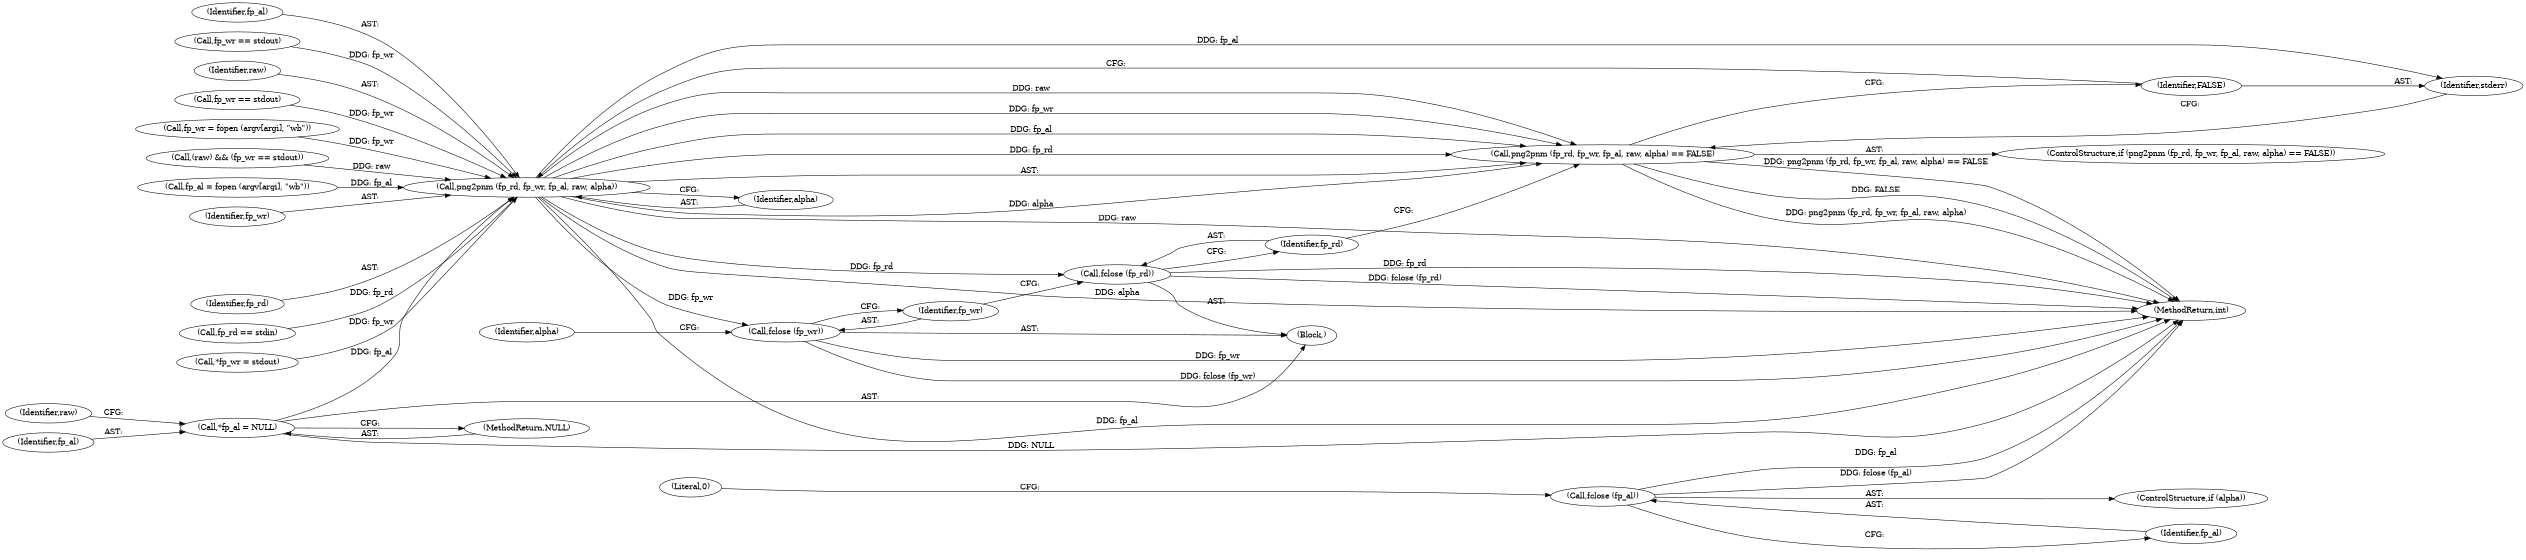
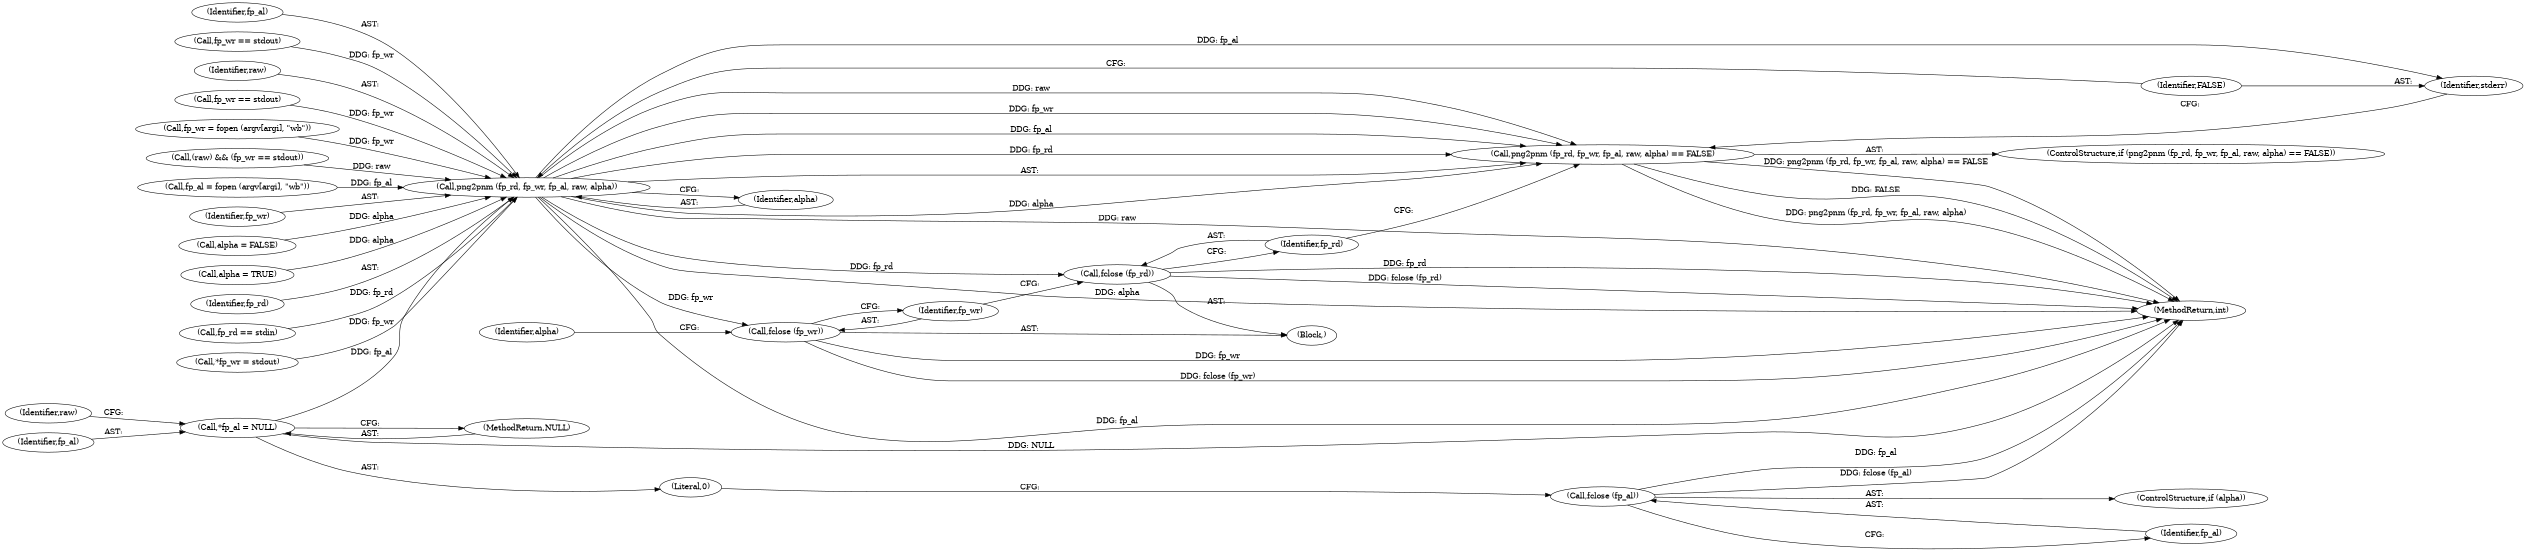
(1880, 94) -> none
none -> (237, 246)
none -> (237, 275)
(801, 401) -> (452, 486)
